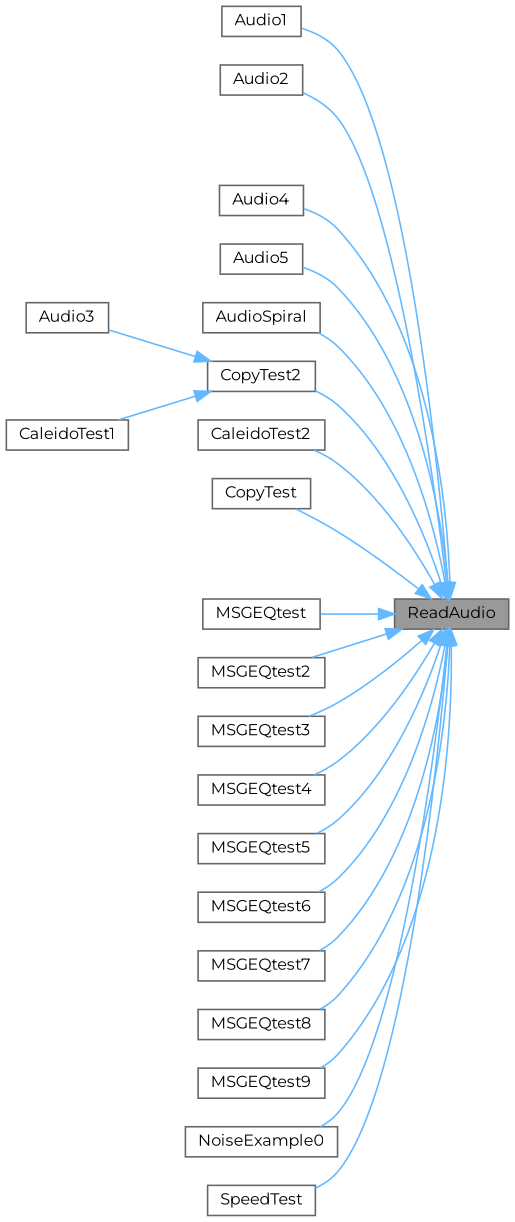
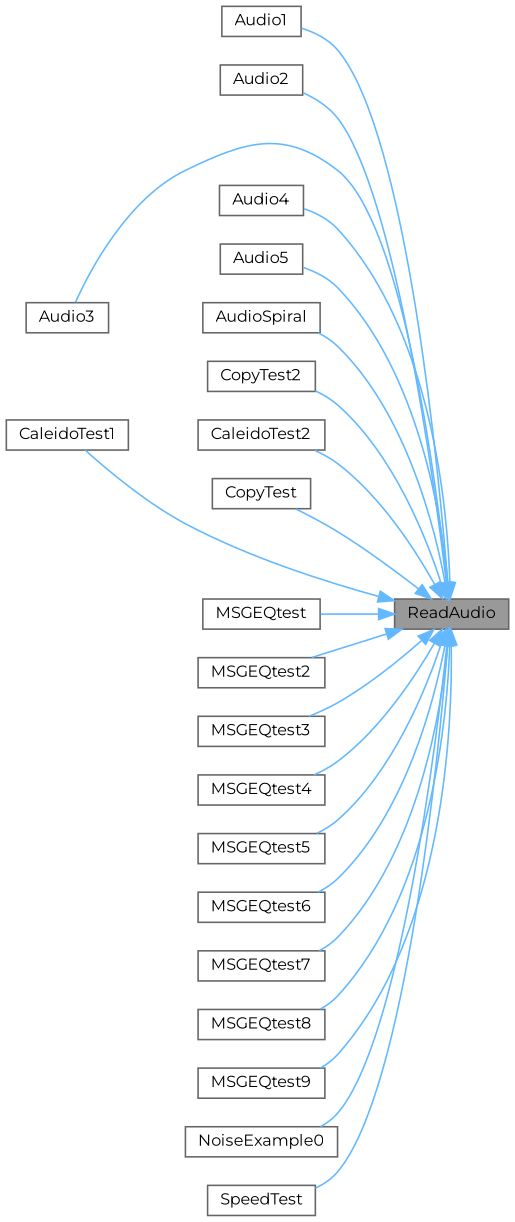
(152, 343) -> (365, 208)
(157, 408) -> (222, 542)
